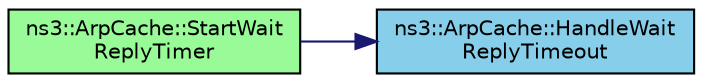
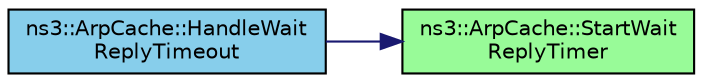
(328, 42) -> (353, 42)
